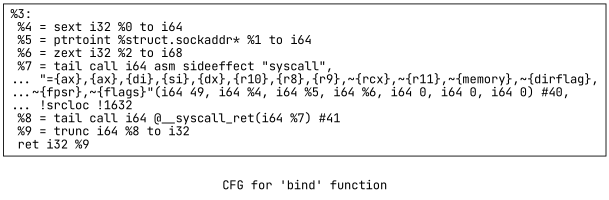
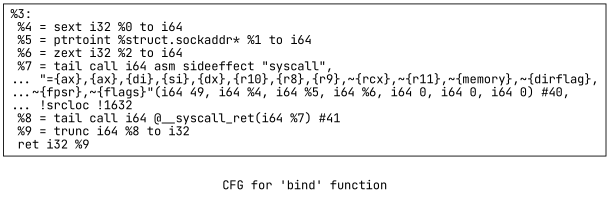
(97, 53) -> (97, 53)
